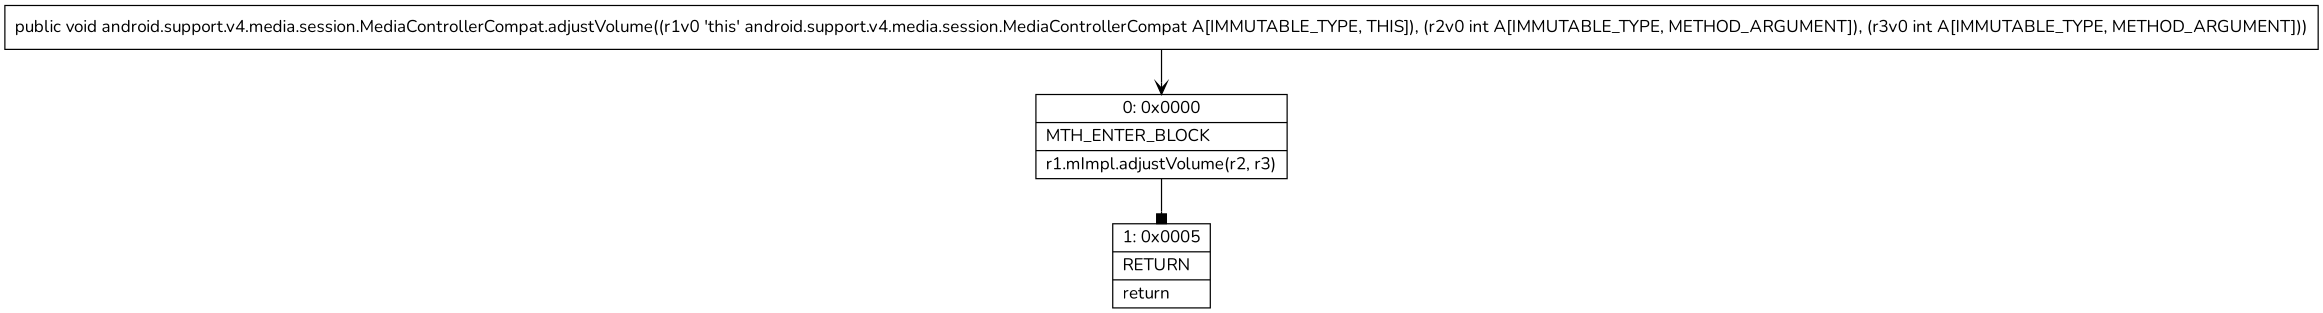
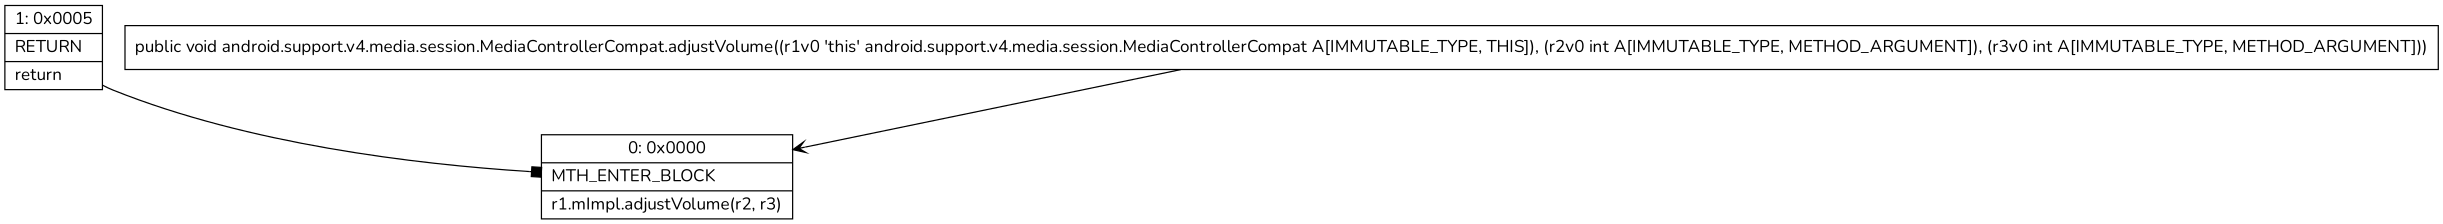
(1162, 195) -> (312, 145)
